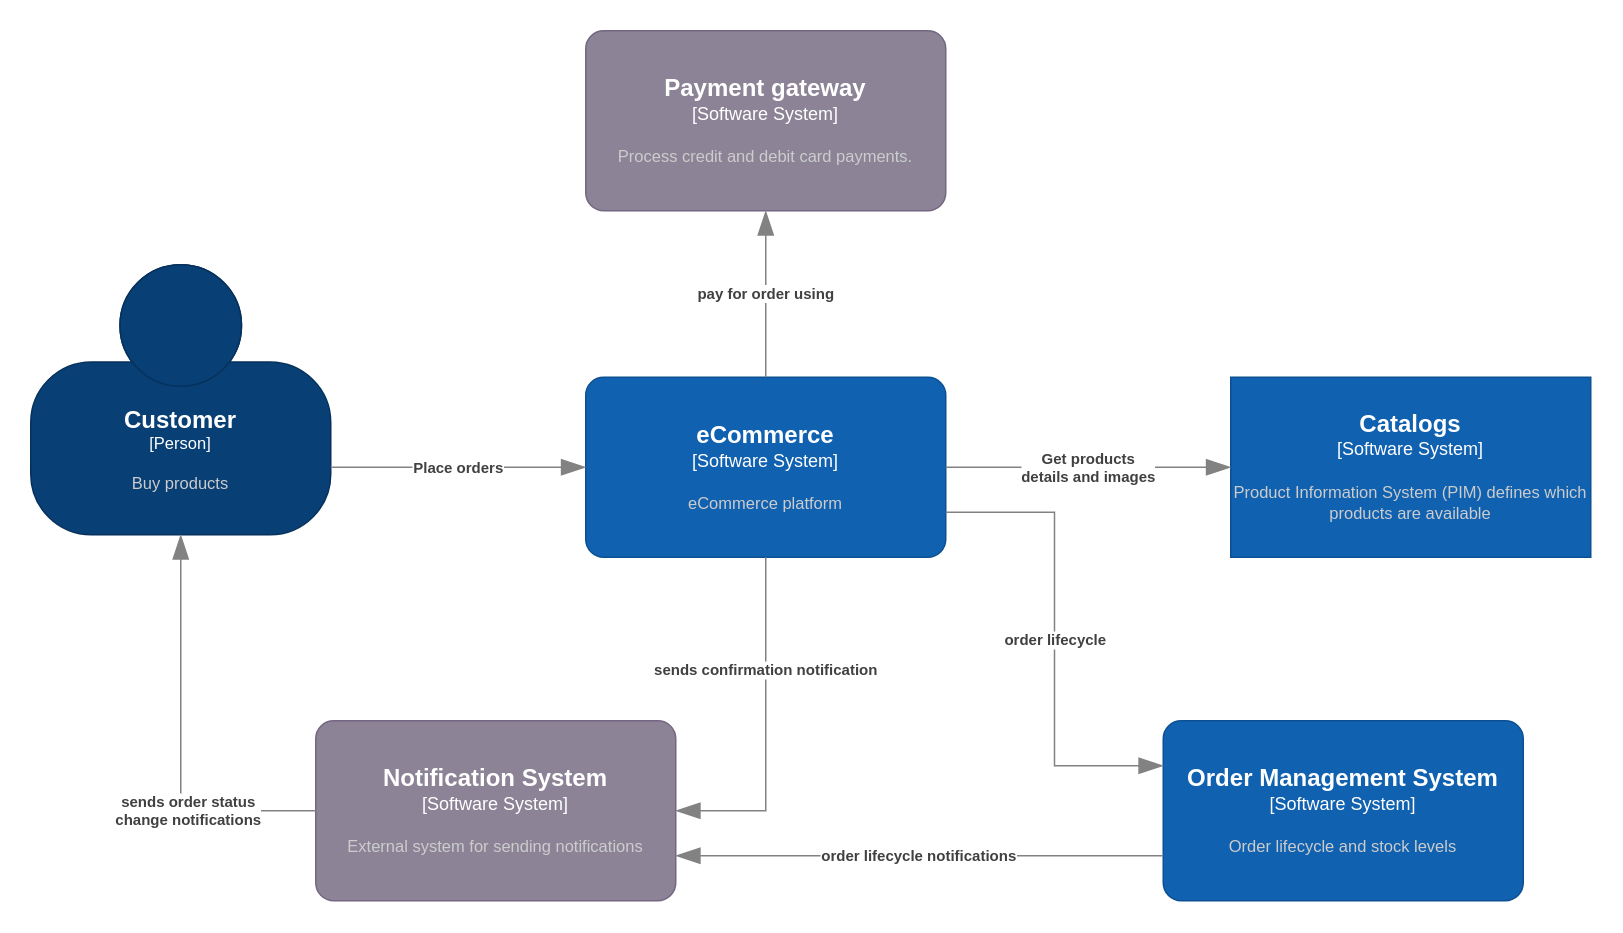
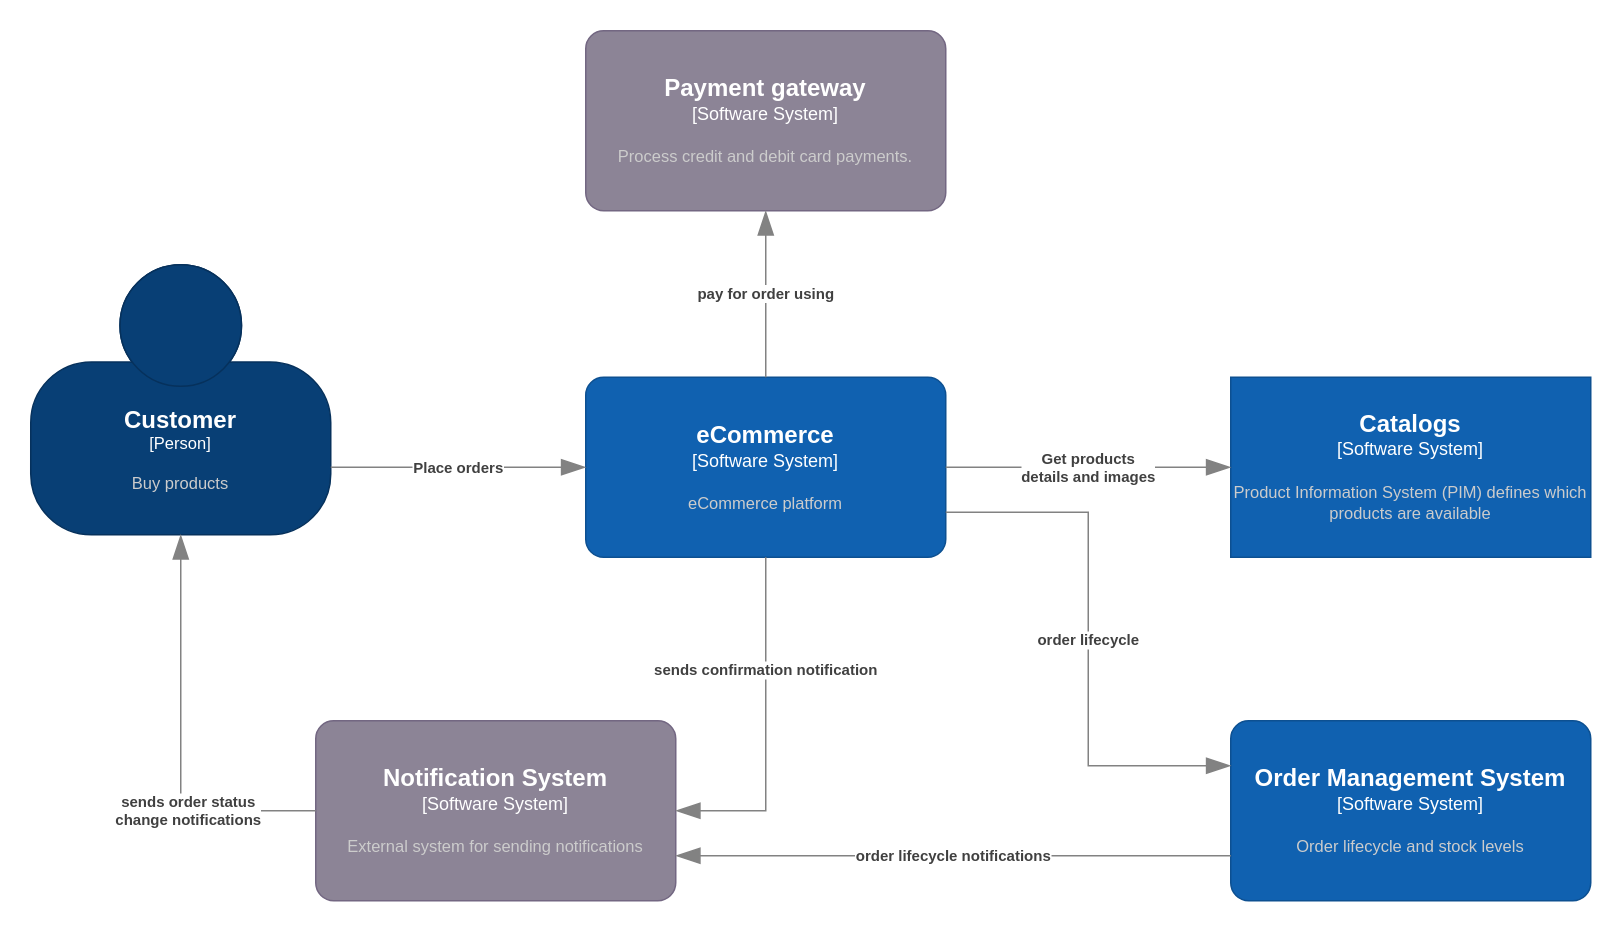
(1343, 811) -> (1411, 811)
